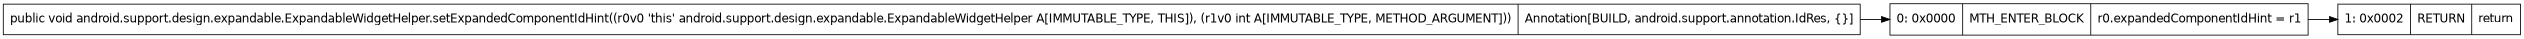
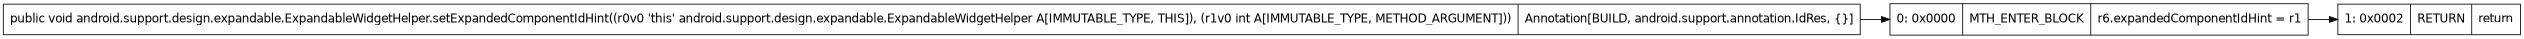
(2199, 19) -> (2199, 19)
